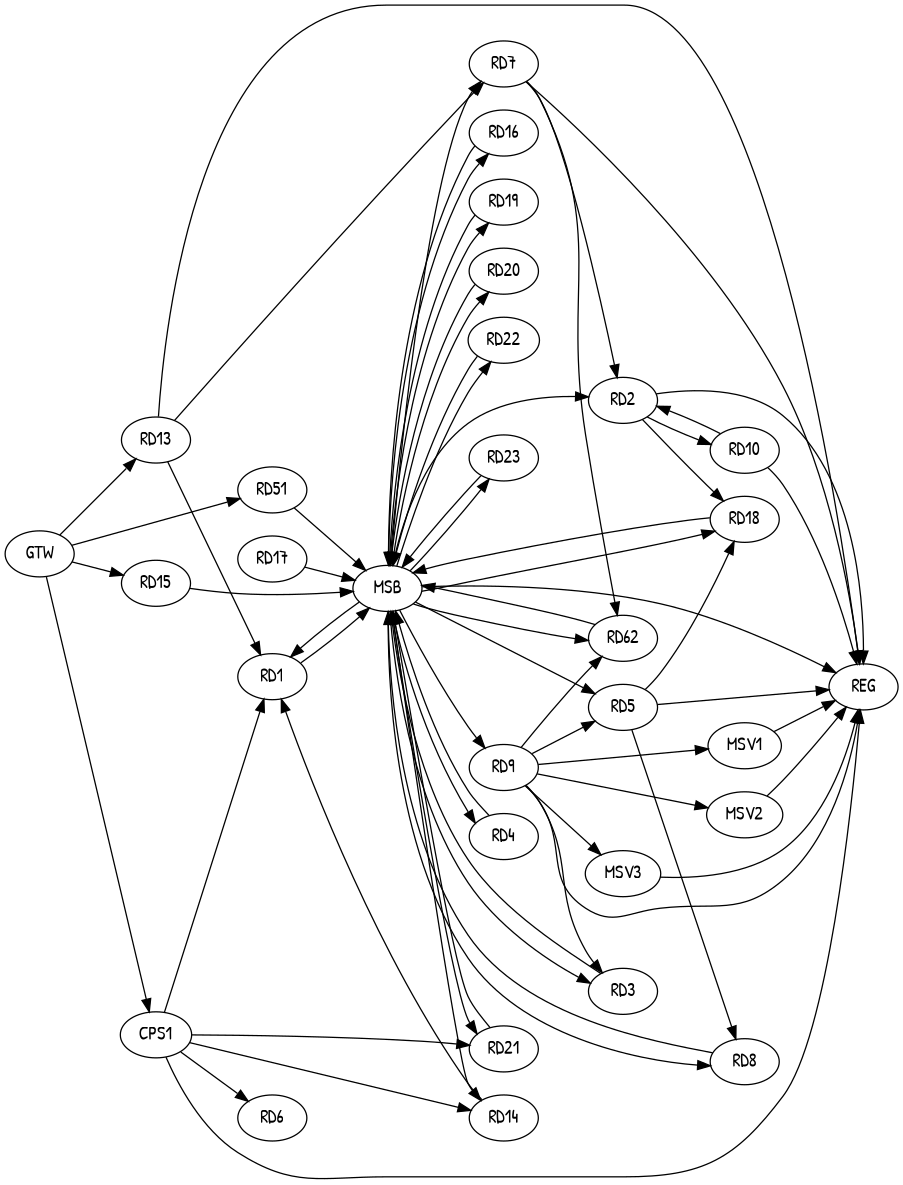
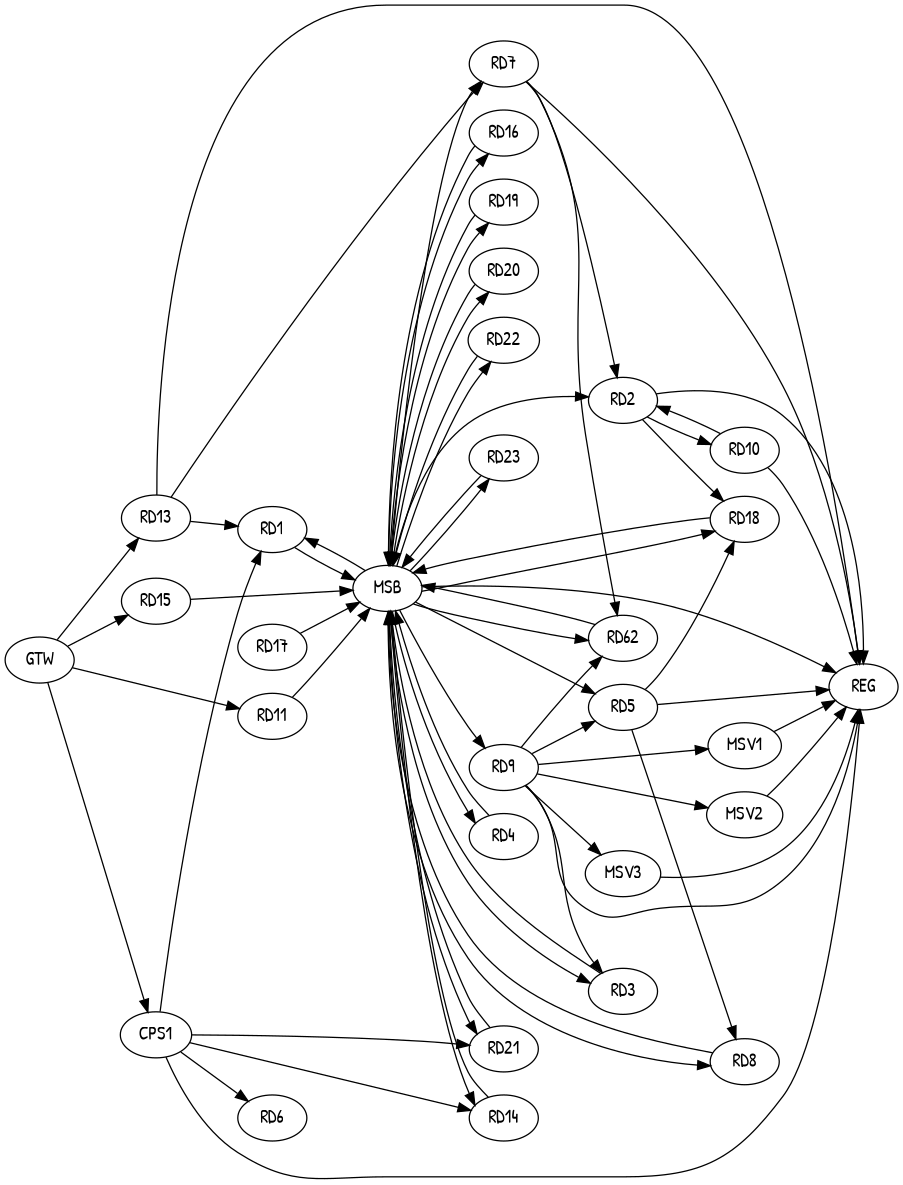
(272, 490) -> (272, 716)
(370, 913) -> (420, 867)
